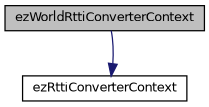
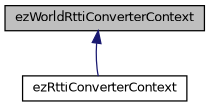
(113, 47) -> (96, 60)
